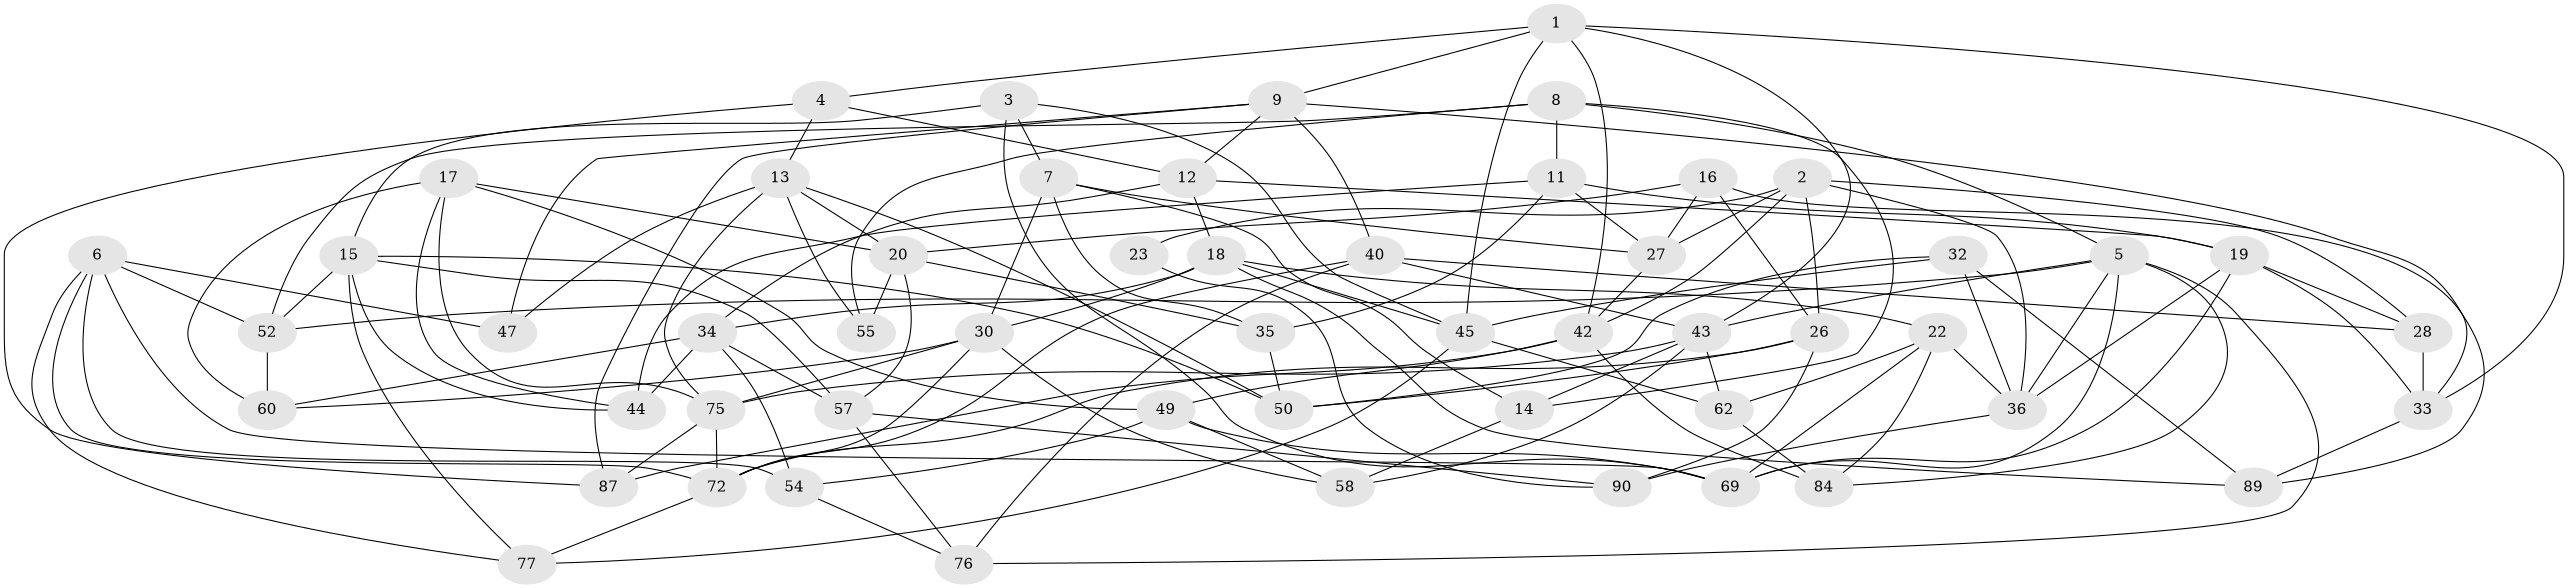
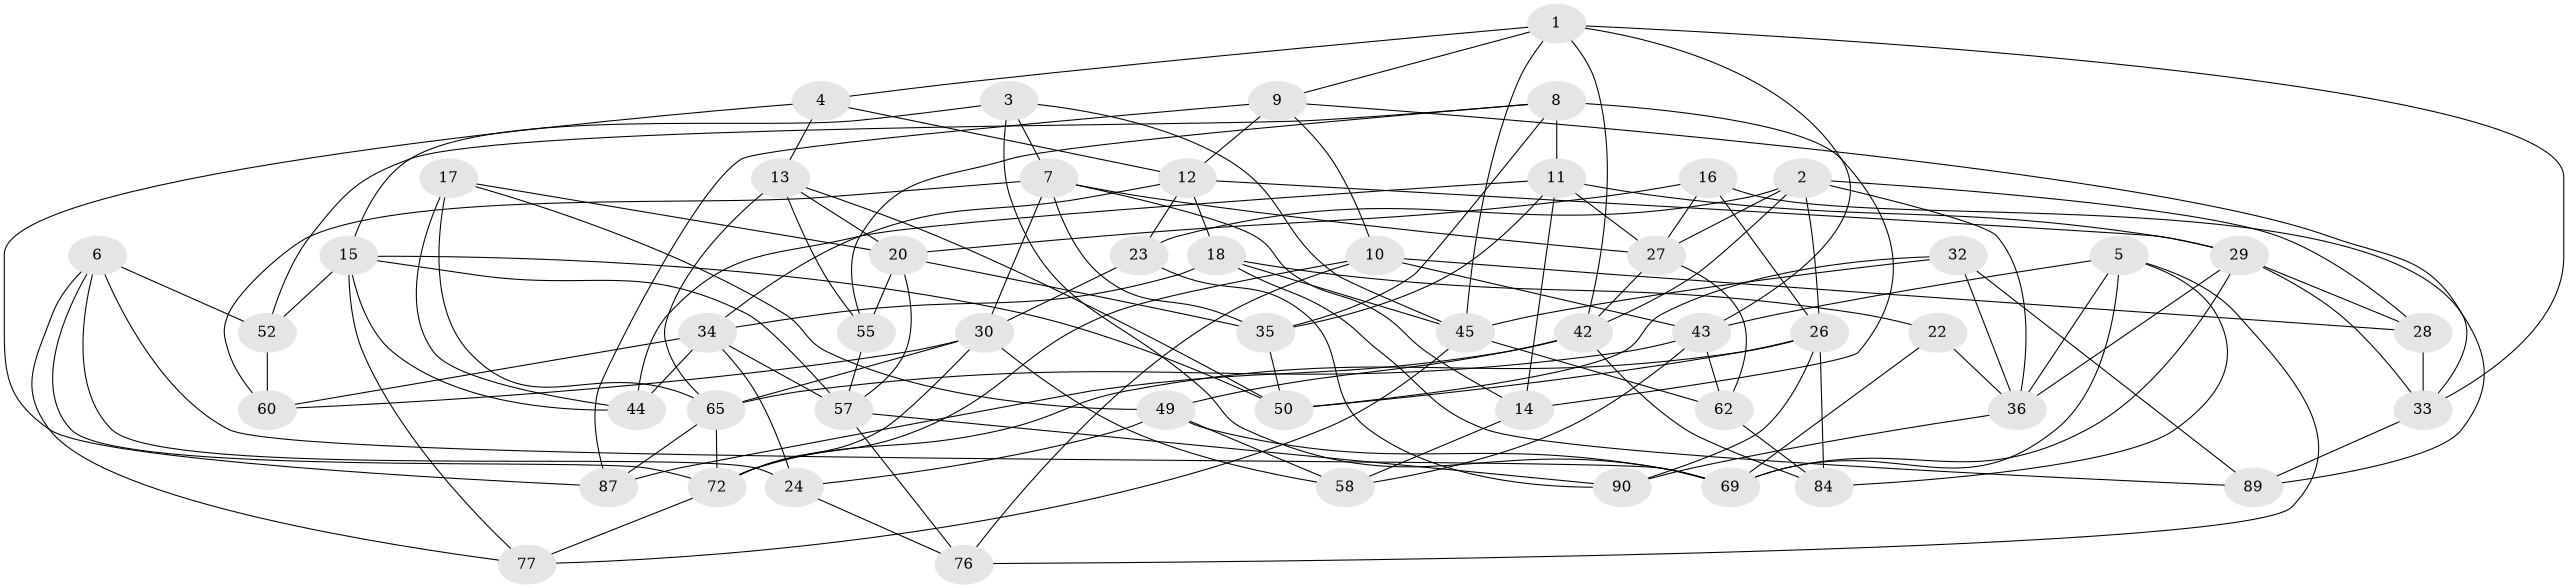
(1849, 147) -> (1438, 248)
none -> (1163, 217)
(244, 251) -> (632, 202)
(1375, 256) -> (1375, 256)
(2240, 256) -> (2240, 256)
(1329, 302) -> none
(1076, 308) -> (1081, 285)
(508, 333) -> none
(1833, 374) -> (1745, 330)
none -> (853, 377)
(1587, 382) -> (1539, 304)
(716, 410) -> (716, 410)
(1896, 419) -> (1822, 410)
(794, 487) -> (794, 487)
